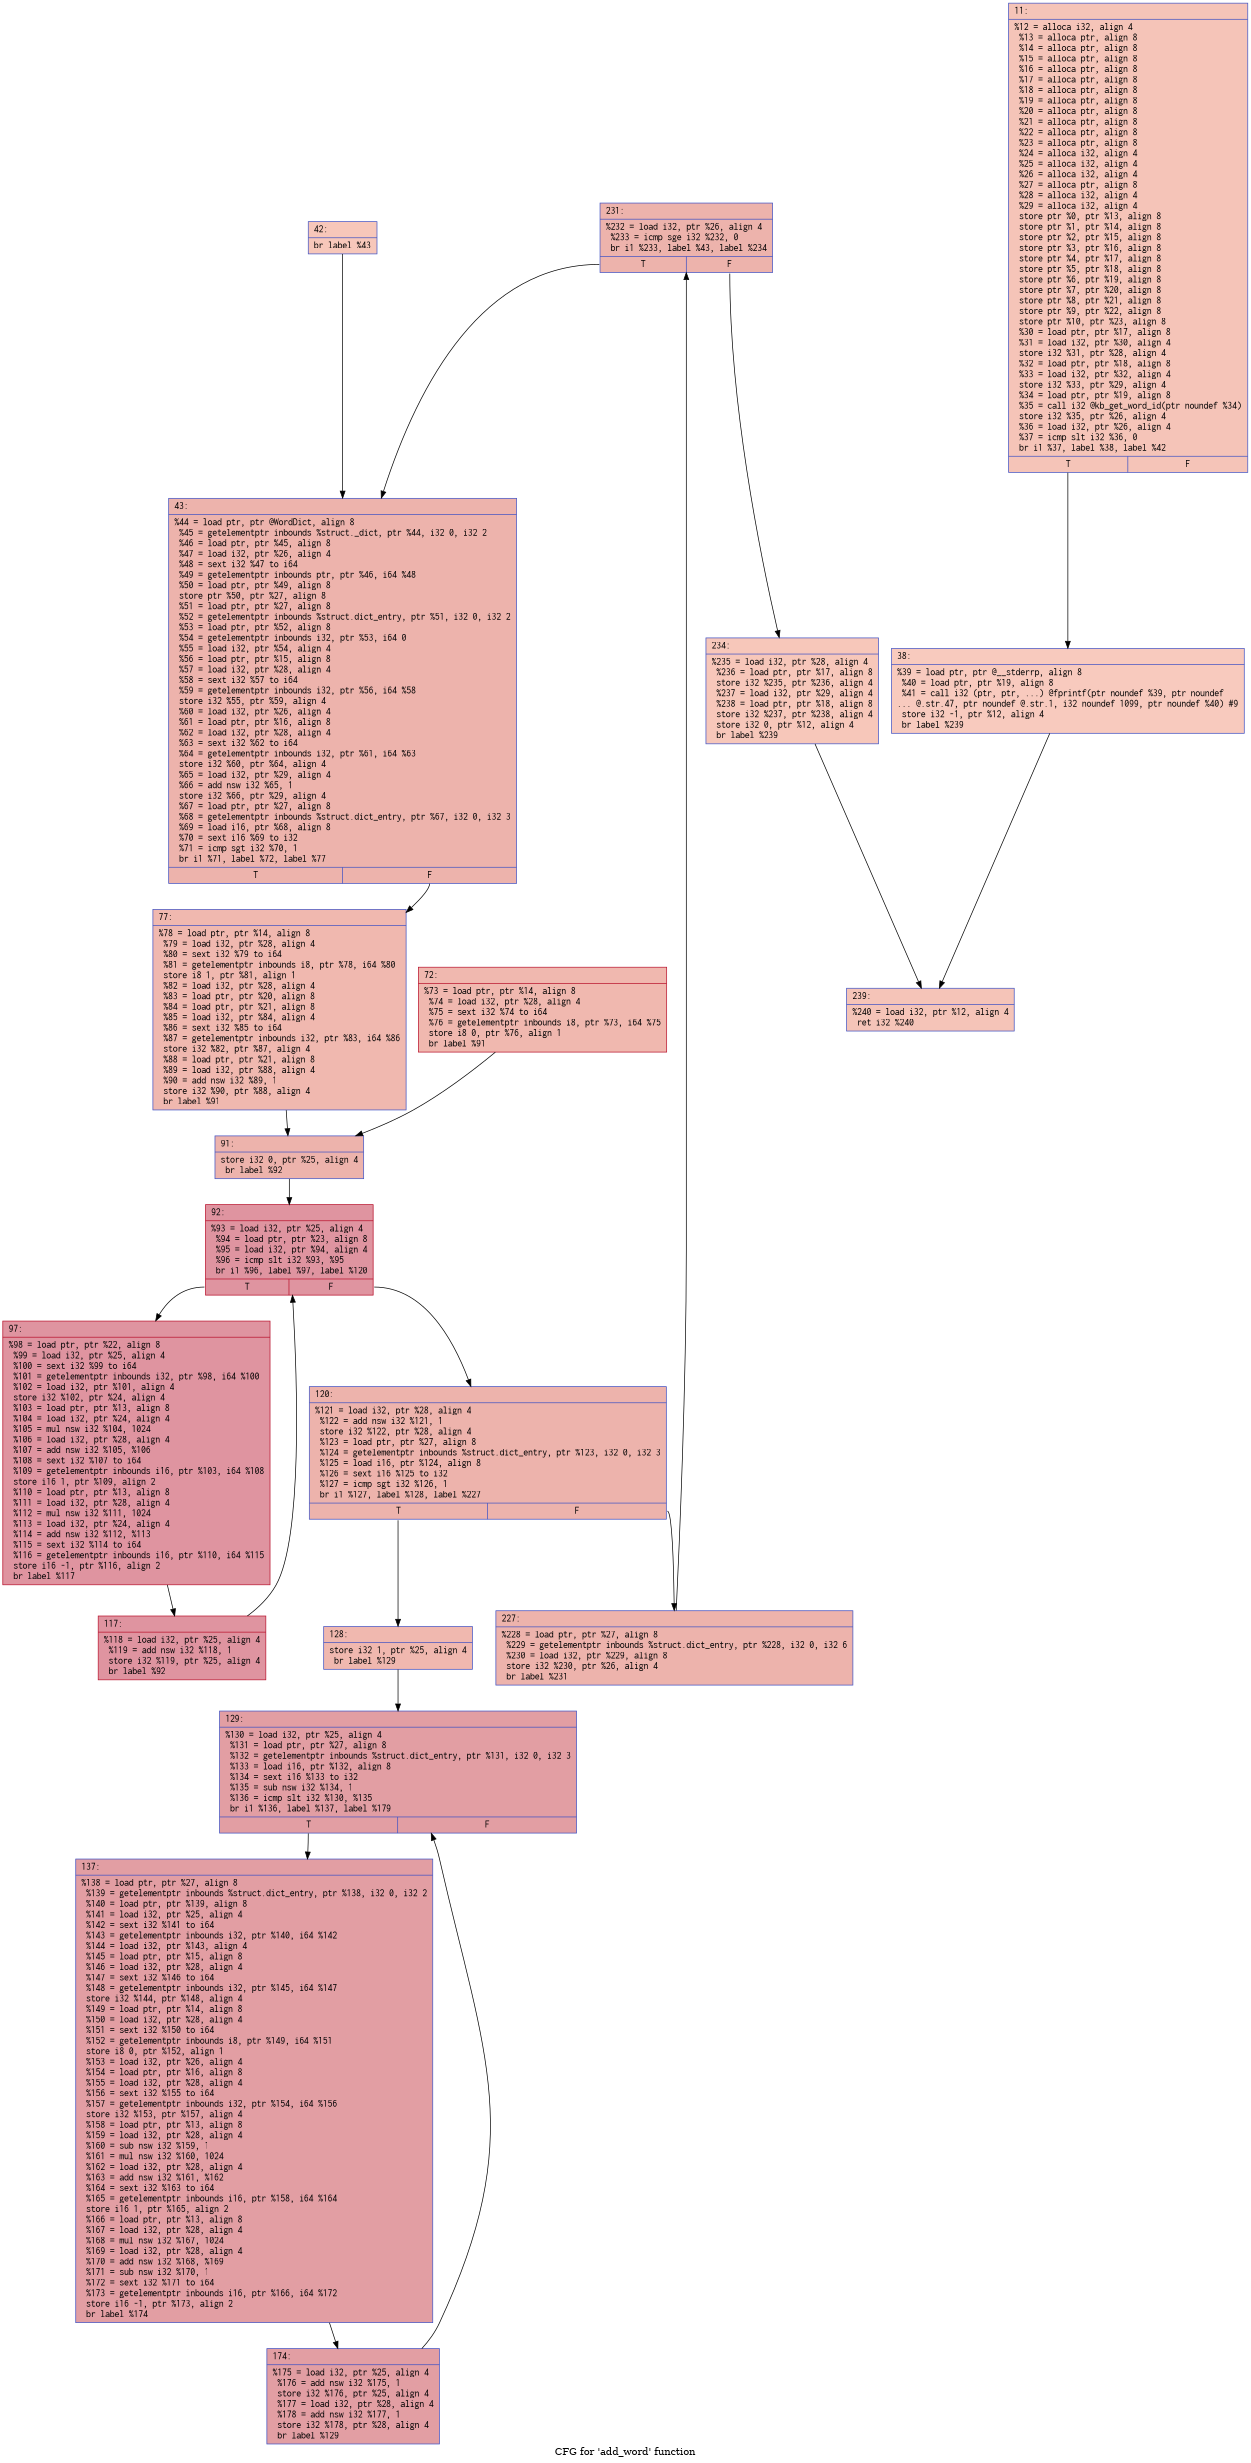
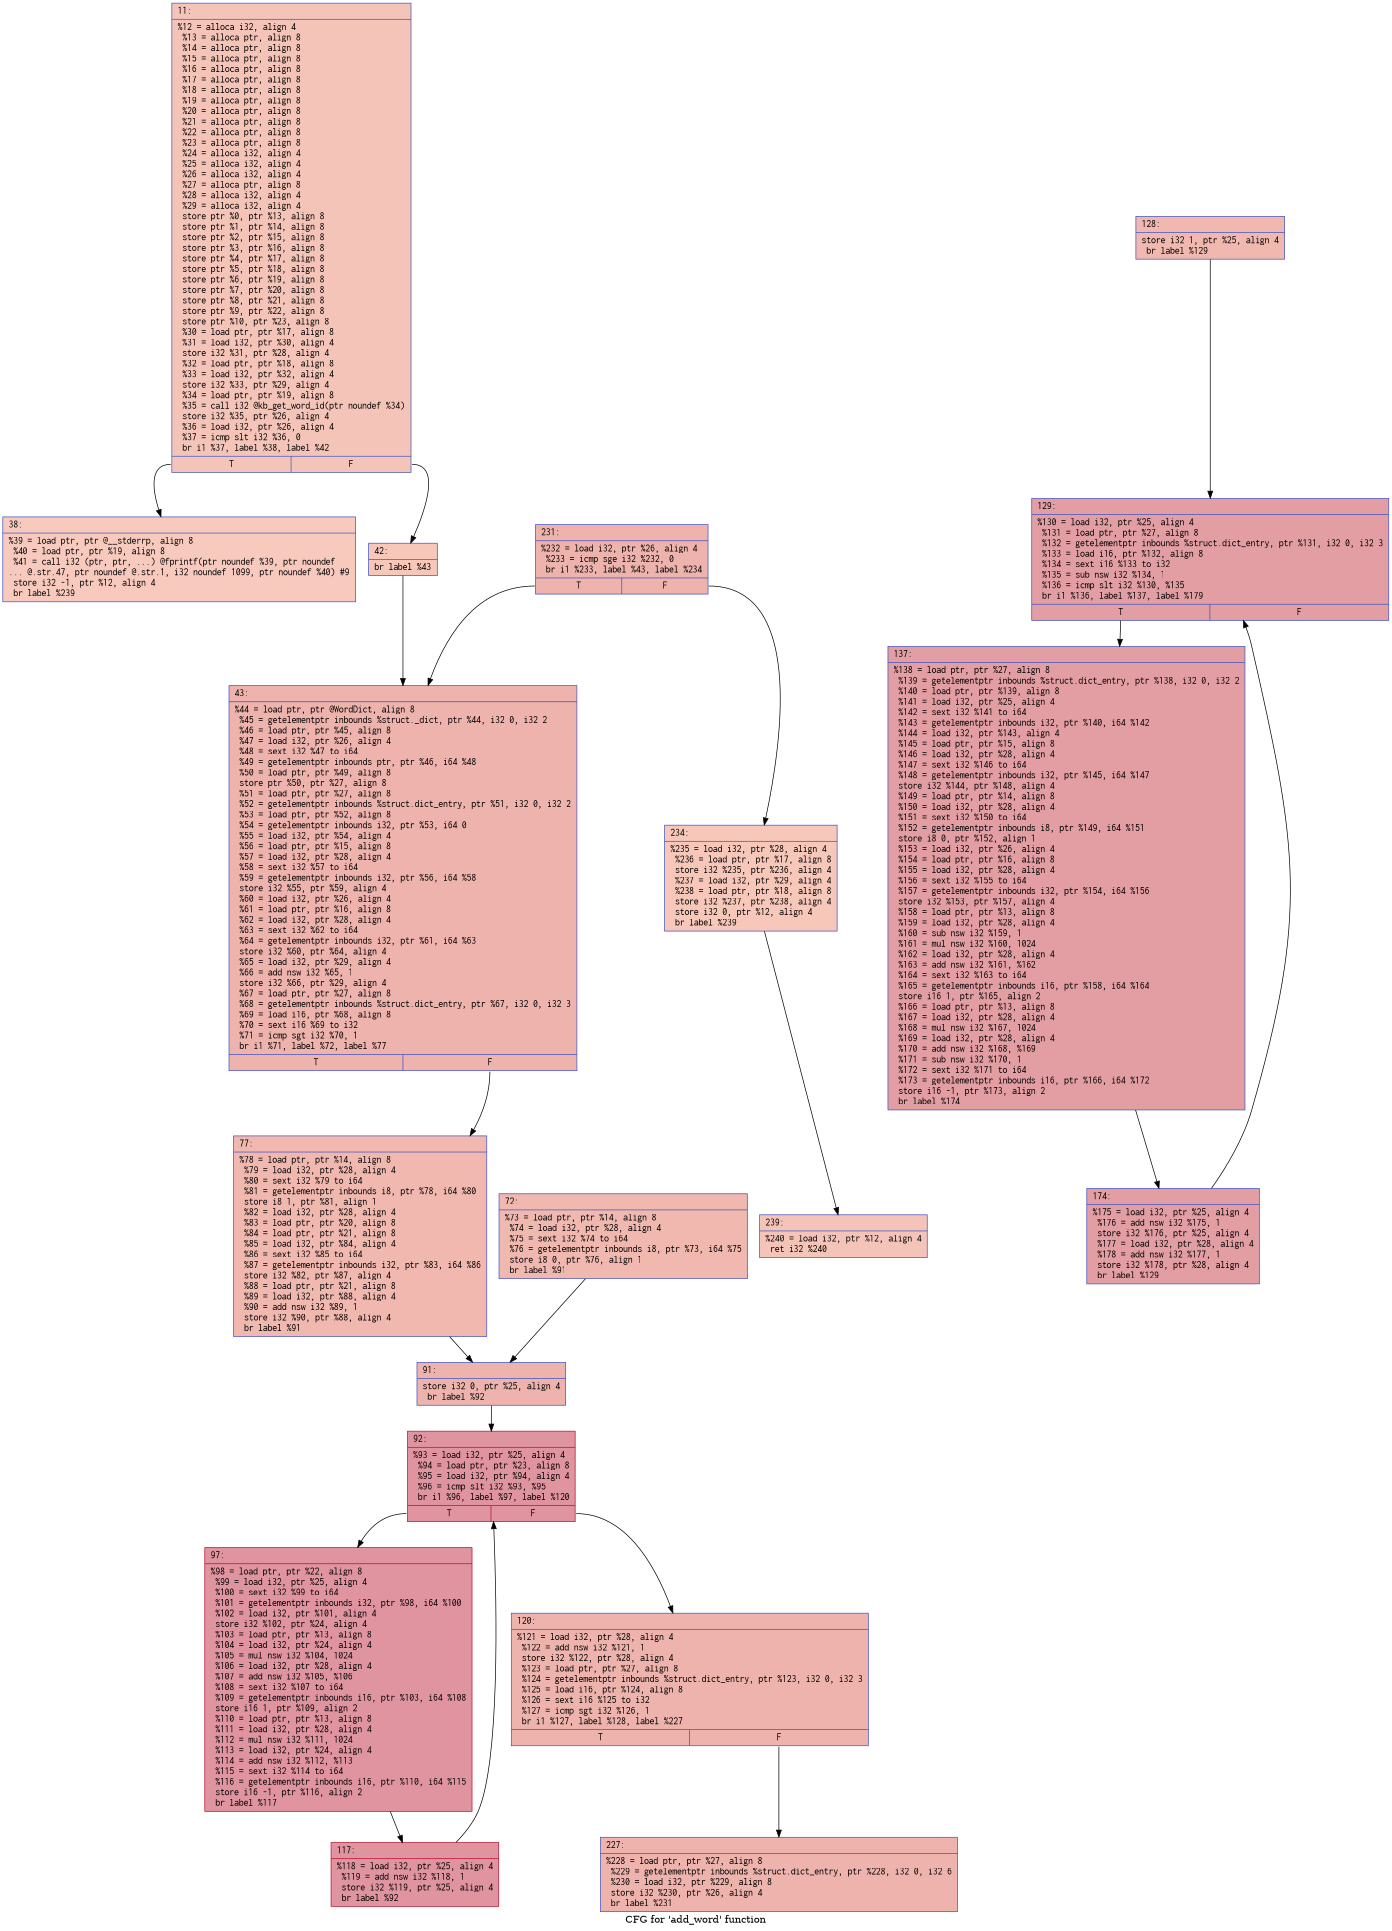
none -> (427, 497)
(996, 857) -> none
(686, 945) -> none
(543, 1010) -> (623, 1236)
(398, 1570) -> none
